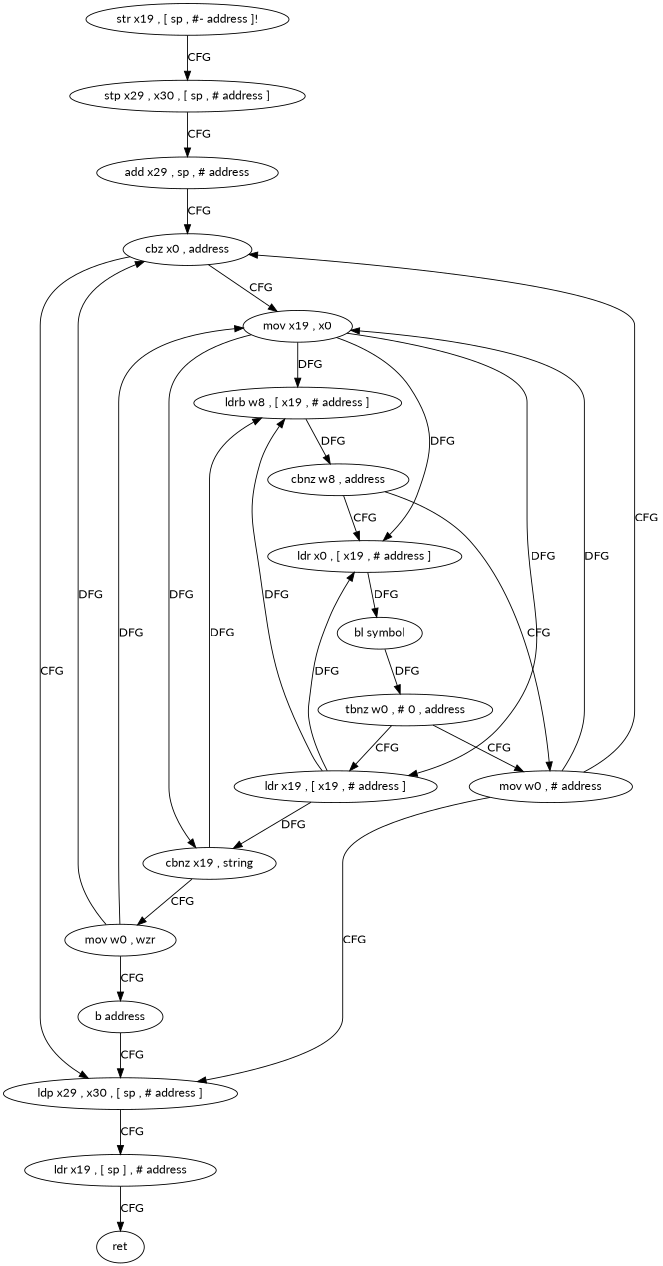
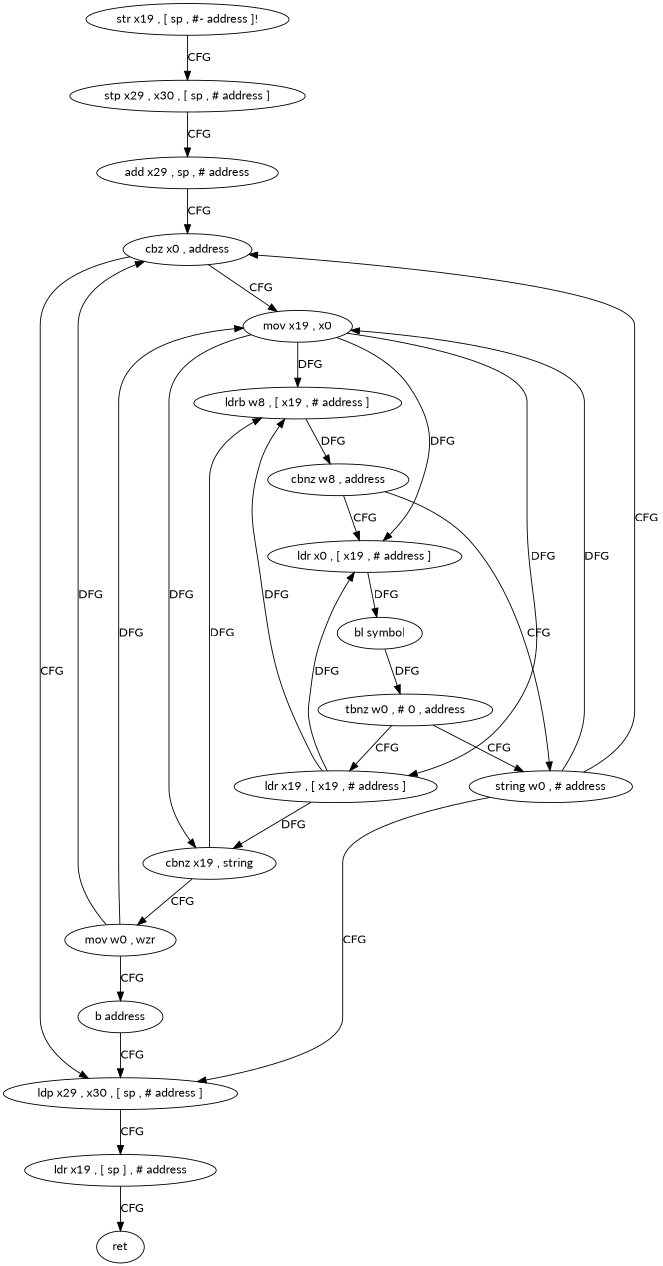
(551, 787) -> (551, 787)
